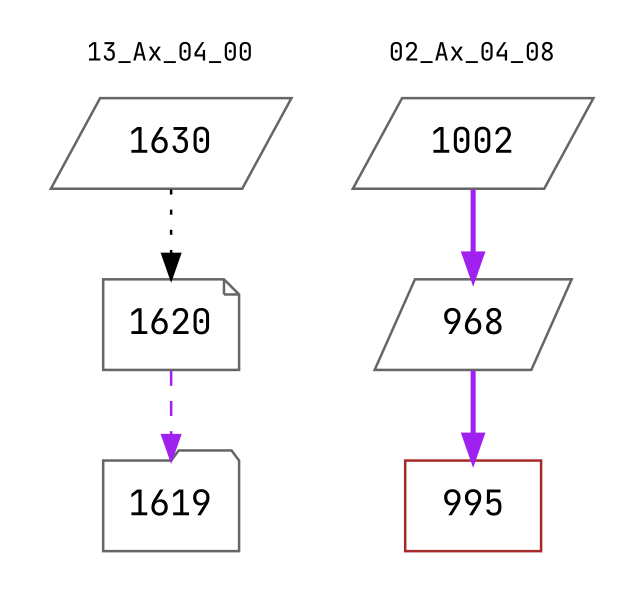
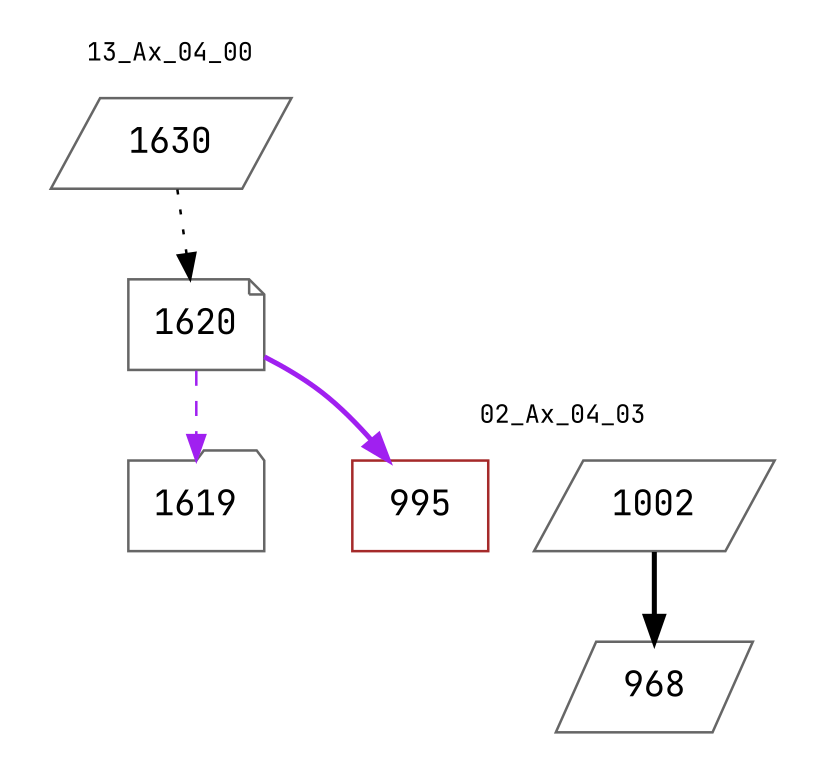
(473, 54) -> (564, 417)
(473, 222) -> (654, 584)
(473, 403) -> (294, 374)
